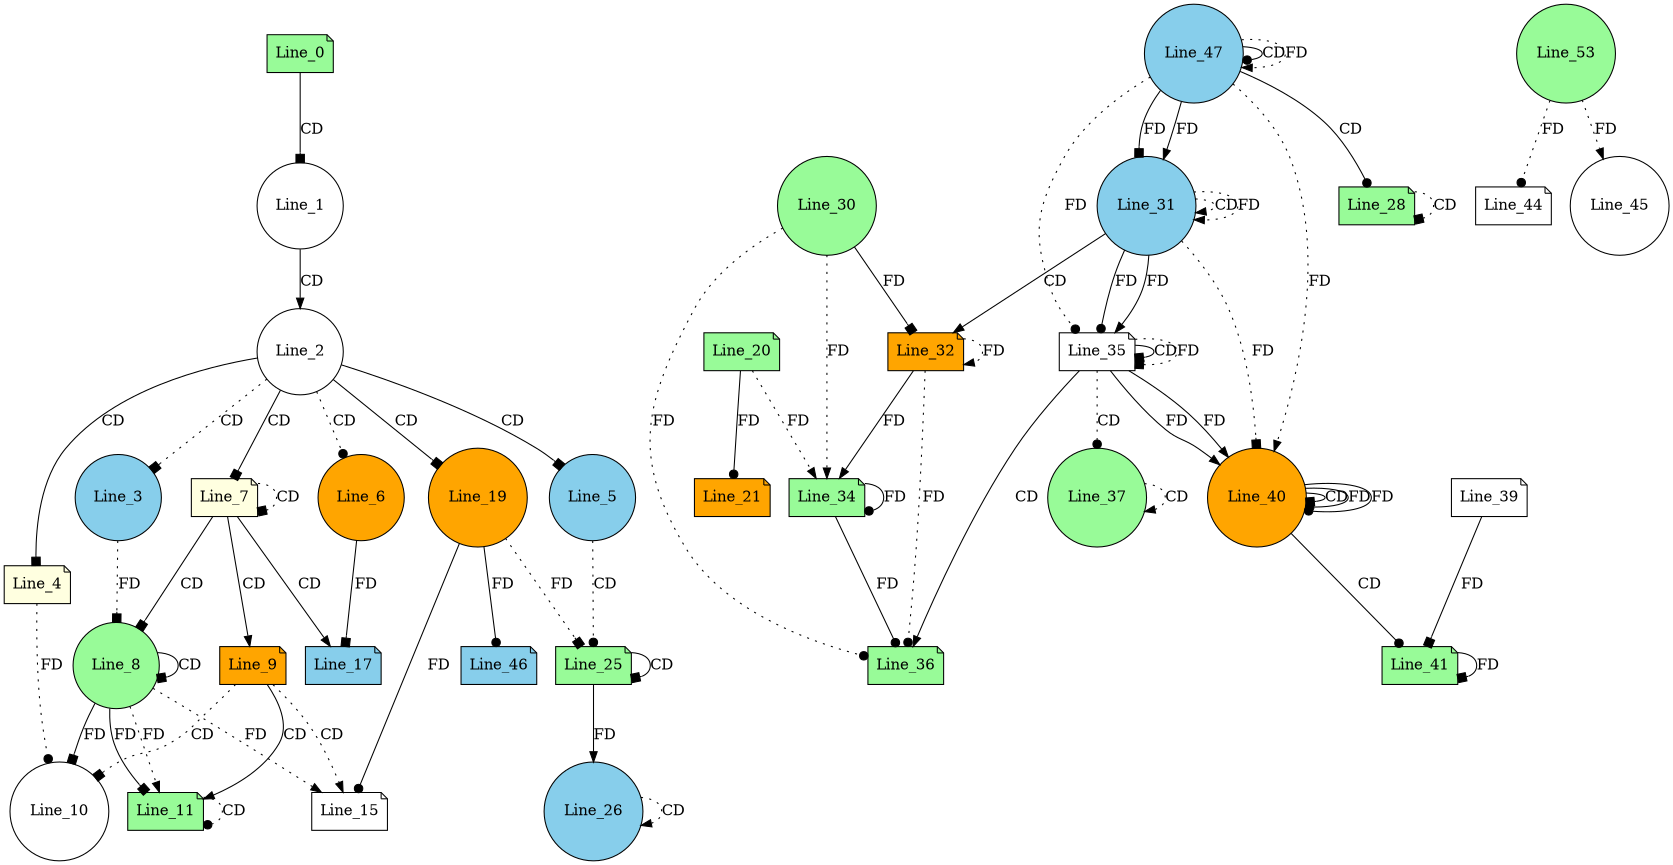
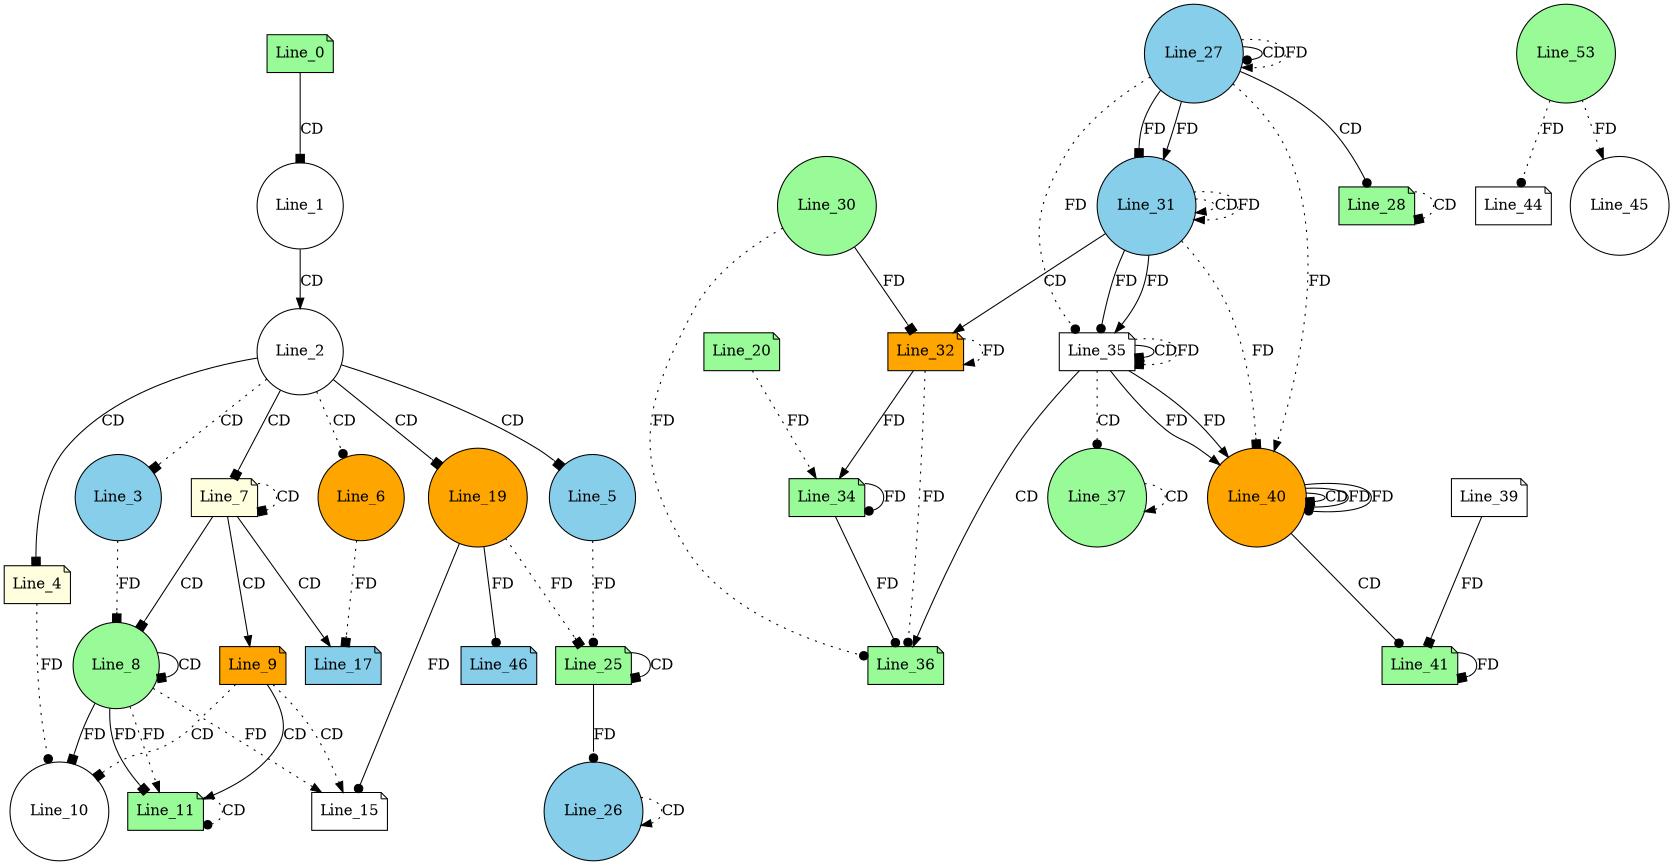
(1194, 54) -> (1194, 54)
(827, 361) -> none
(732, 498) -> none
(605, 585) -> (605, 585)
(352, 588) -> (352, 588)
(594, 718) -> (594, 718)
